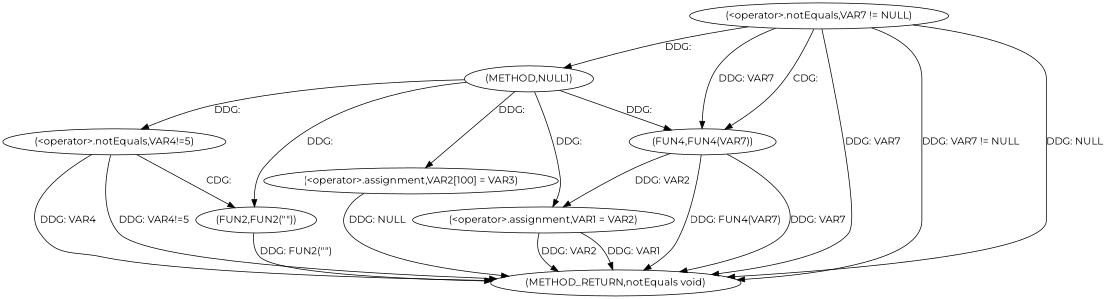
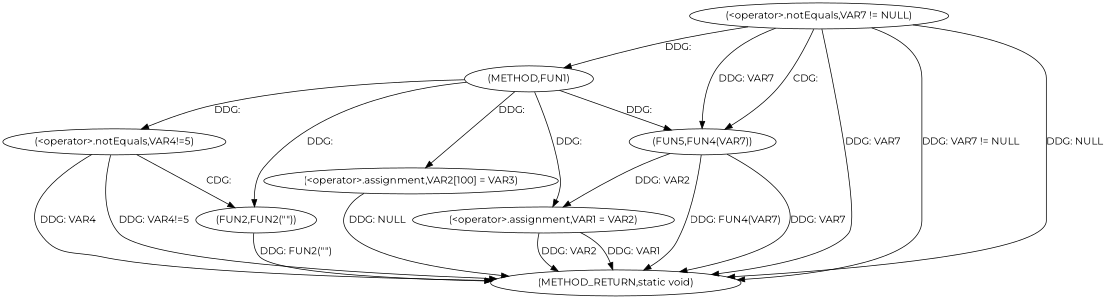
(529, 79) -> (529, 79)
(703, 142) -> (703, 142)
(616, 283) -> (616, 283)
